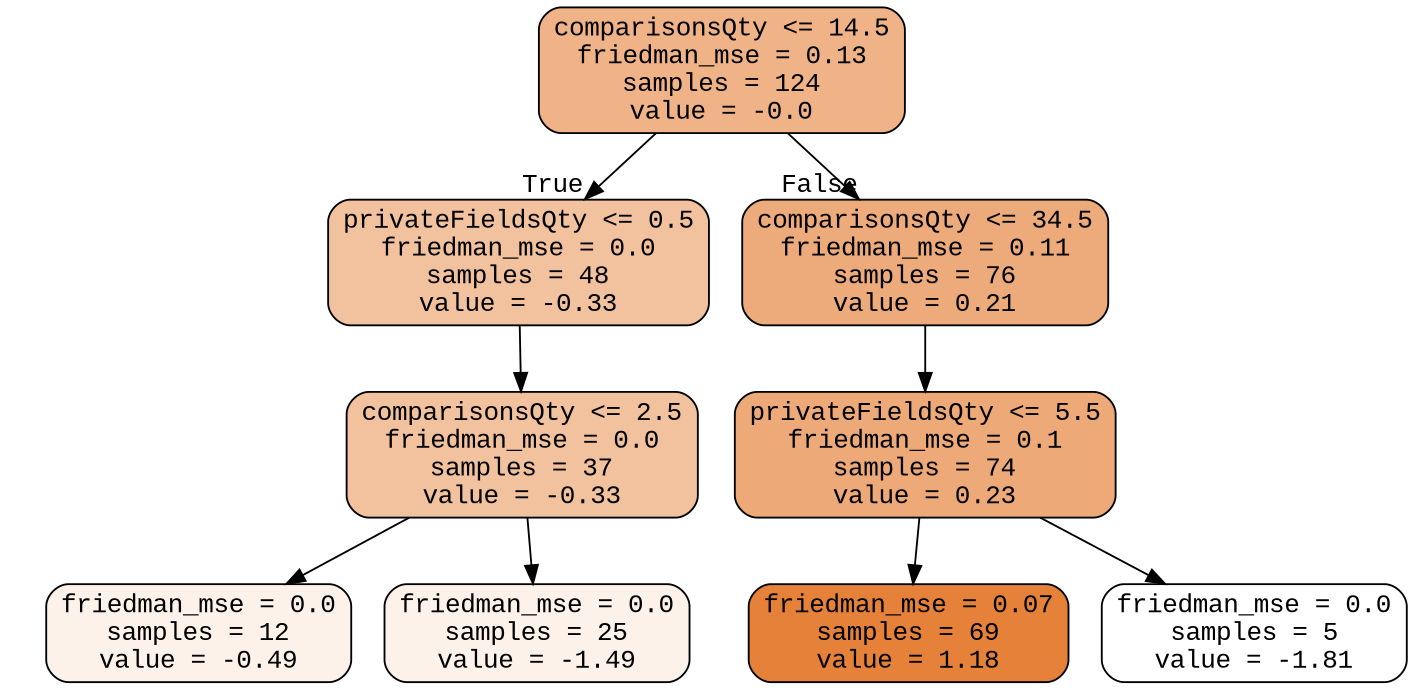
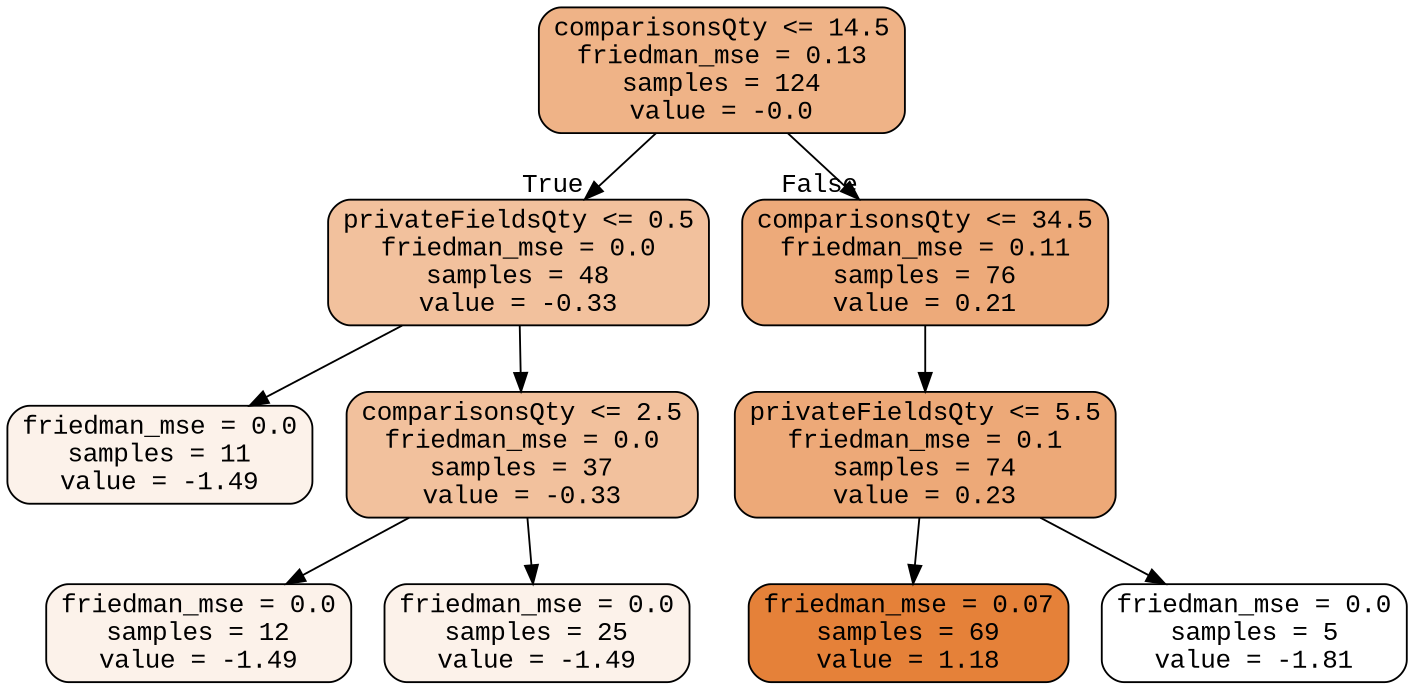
none -> (160, 455)
(199, 633) -> (199, 633)
